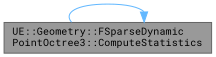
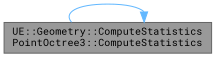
(108, 38) -> (108, 38)
